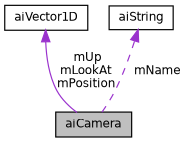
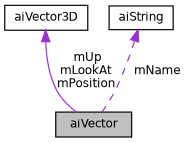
(46, 18) -> (46, 18)
(94, 125) -> (94, 125)
